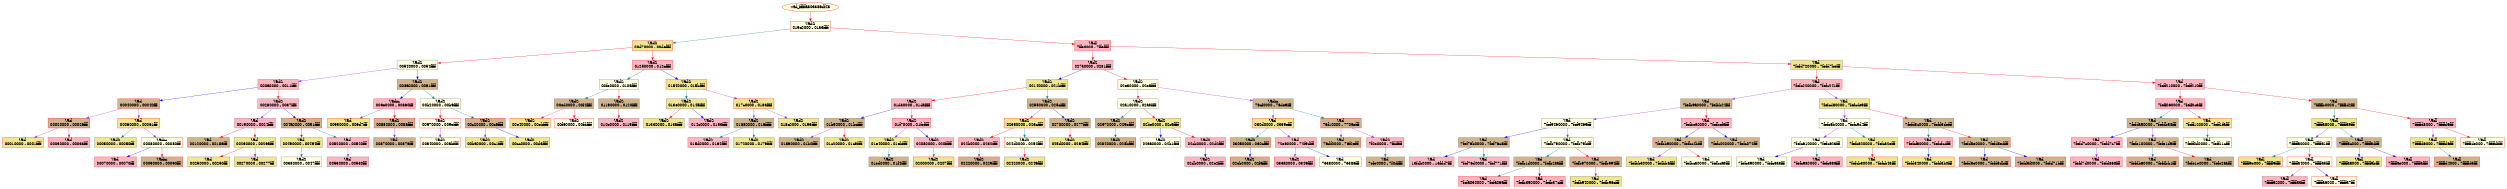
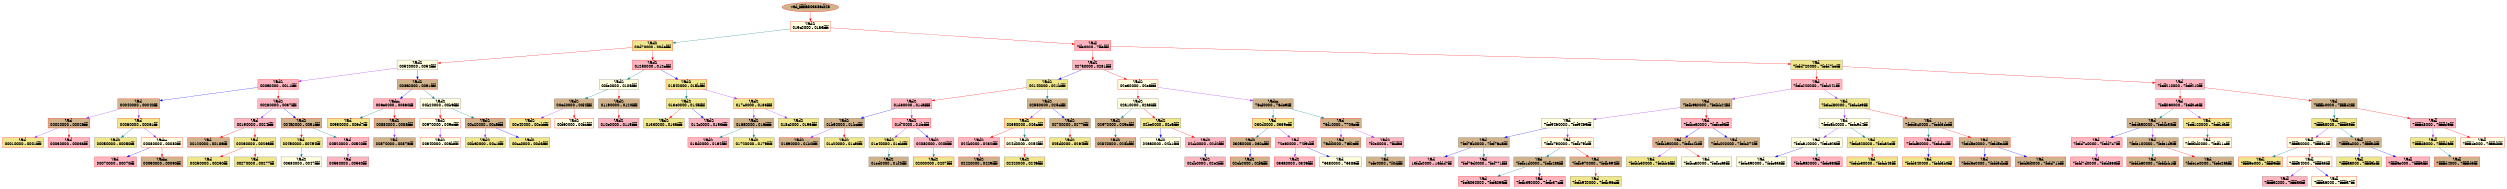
(810, 7) -> (810, 7)
